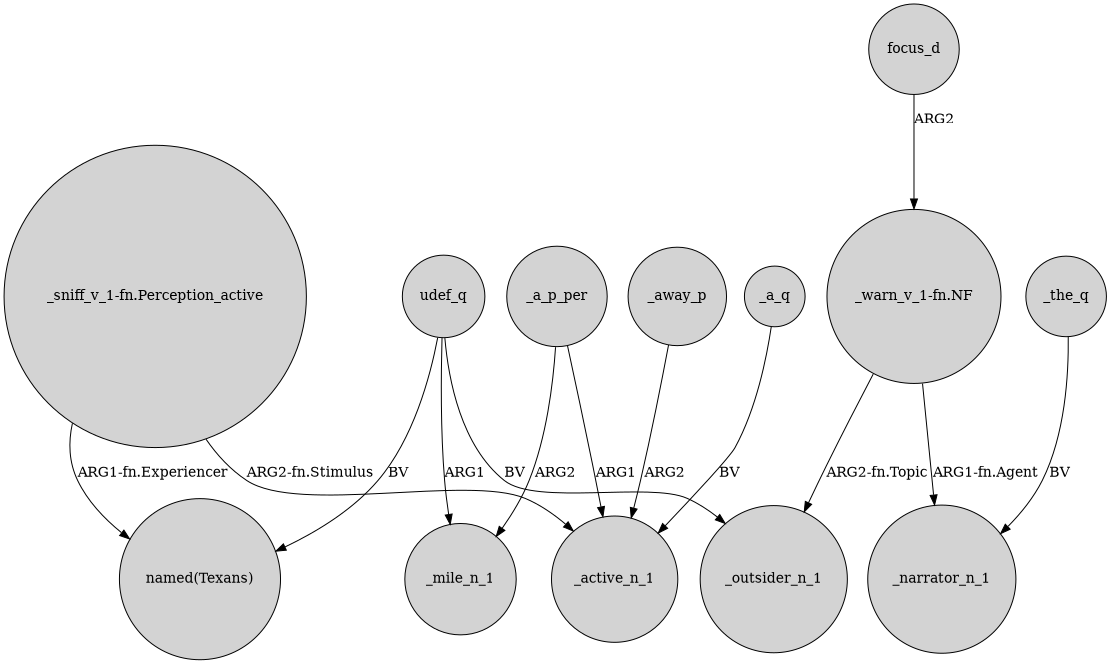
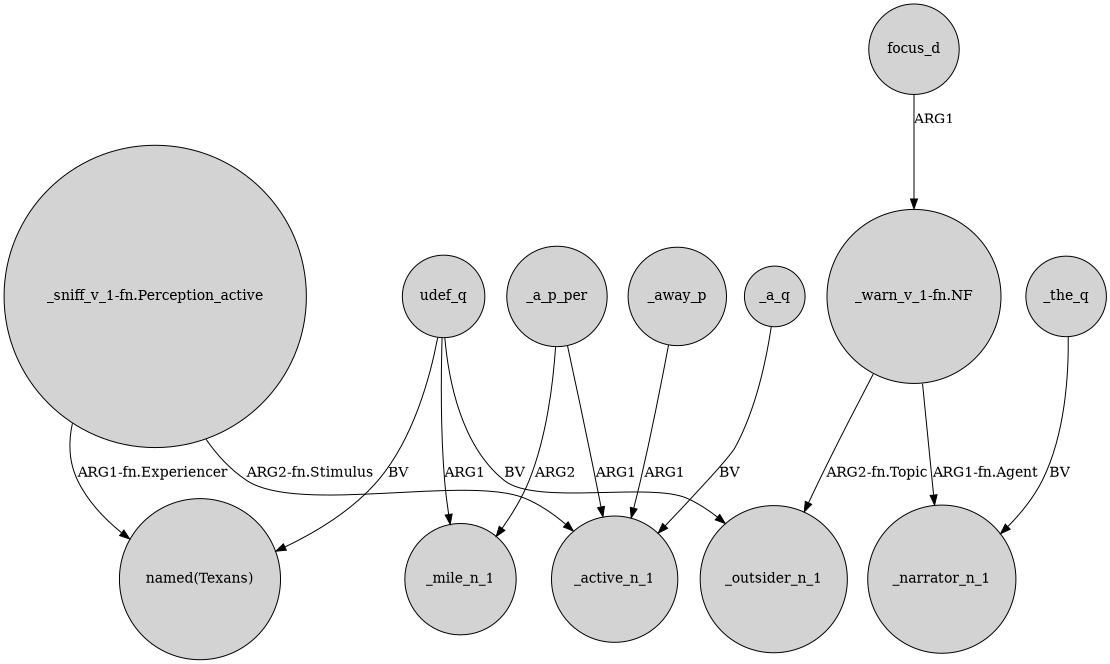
(934, 120) -> (934, 120)
(665, 473) -> (665, 473)
